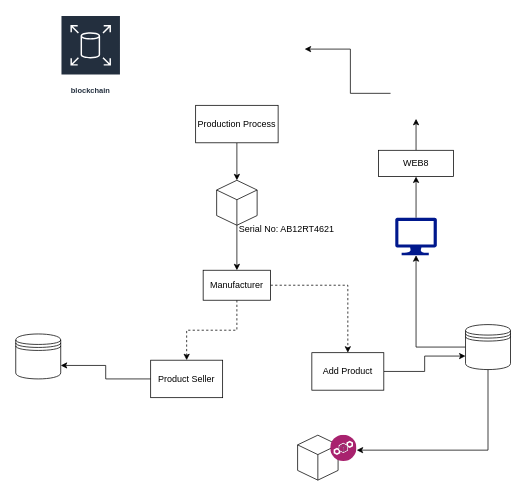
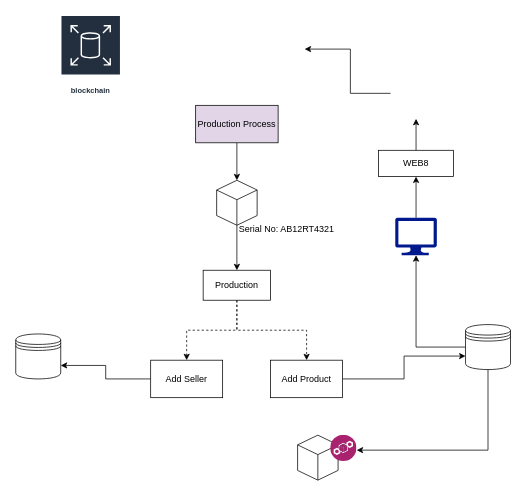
(237, 124) -> (237, 124)
(287, 229) -> (287, 229)
(237, 285) -> (237, 285)
(348, 372) -> (306, 379)
(186, 379) -> (186, 379)
